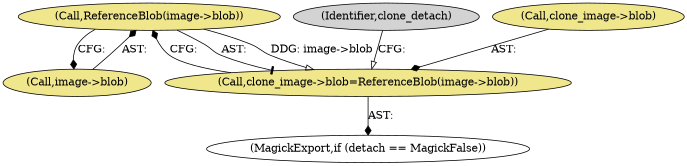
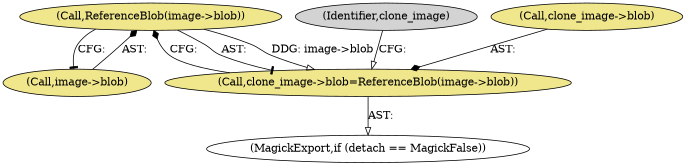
(386, 17) -> (386, 17)
(80, 42) -> (78, 44)
(368, 111) -> (368, 112)
